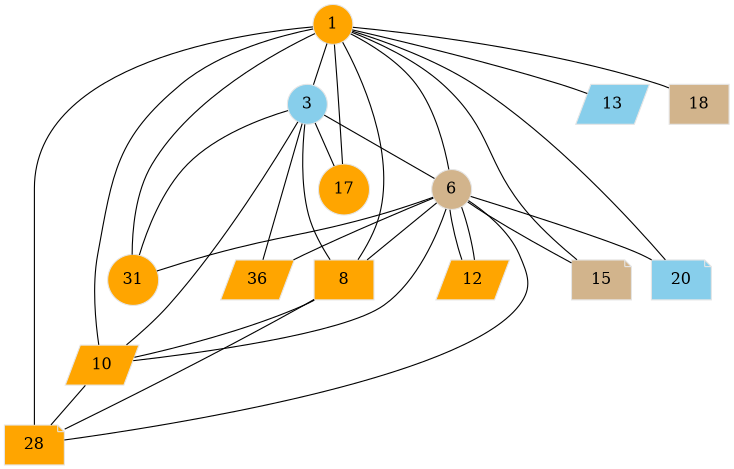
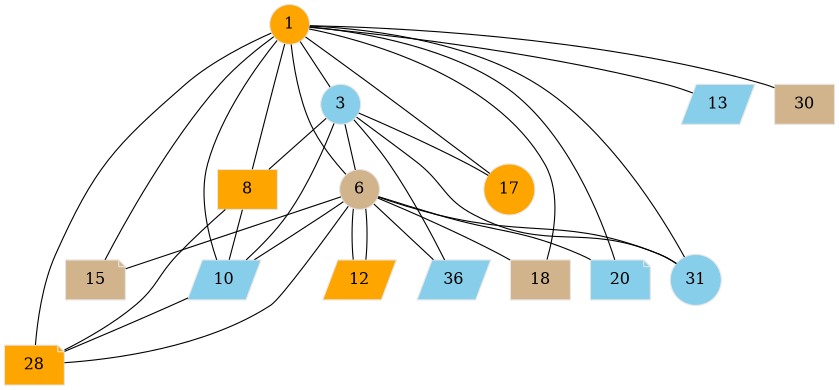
none -> (805, 104)
(402, 231) -> (445, 227)
(133, 280) -> (696, 280)
(257, 280) -> (454, 280)
(102, 365) -> (224, 280)
